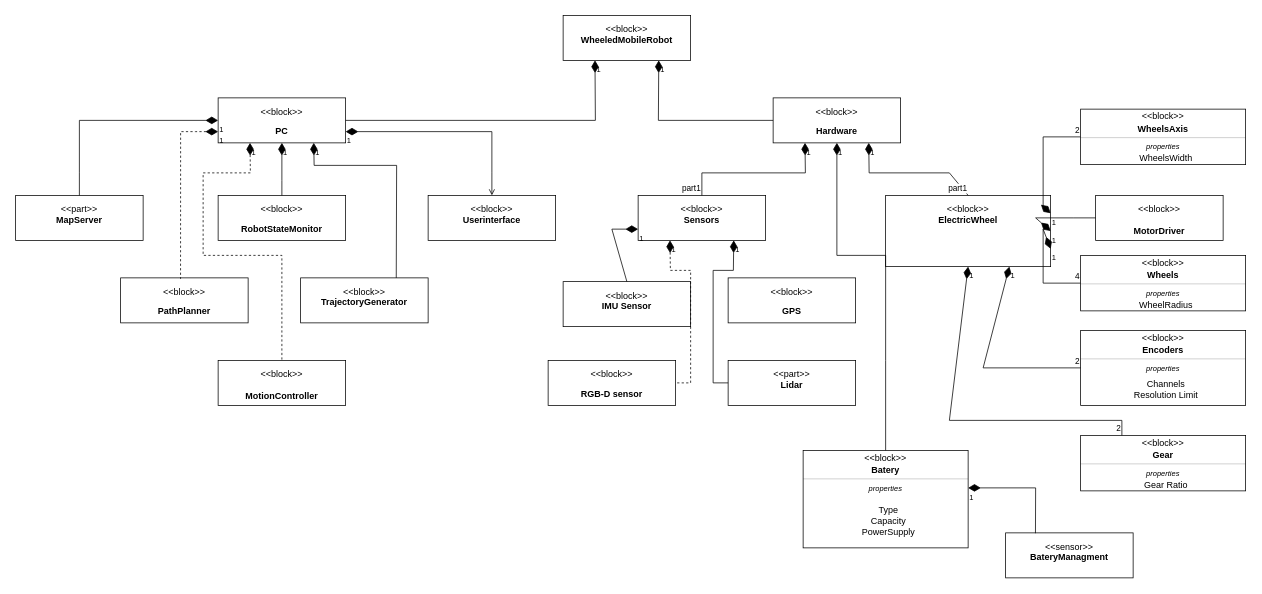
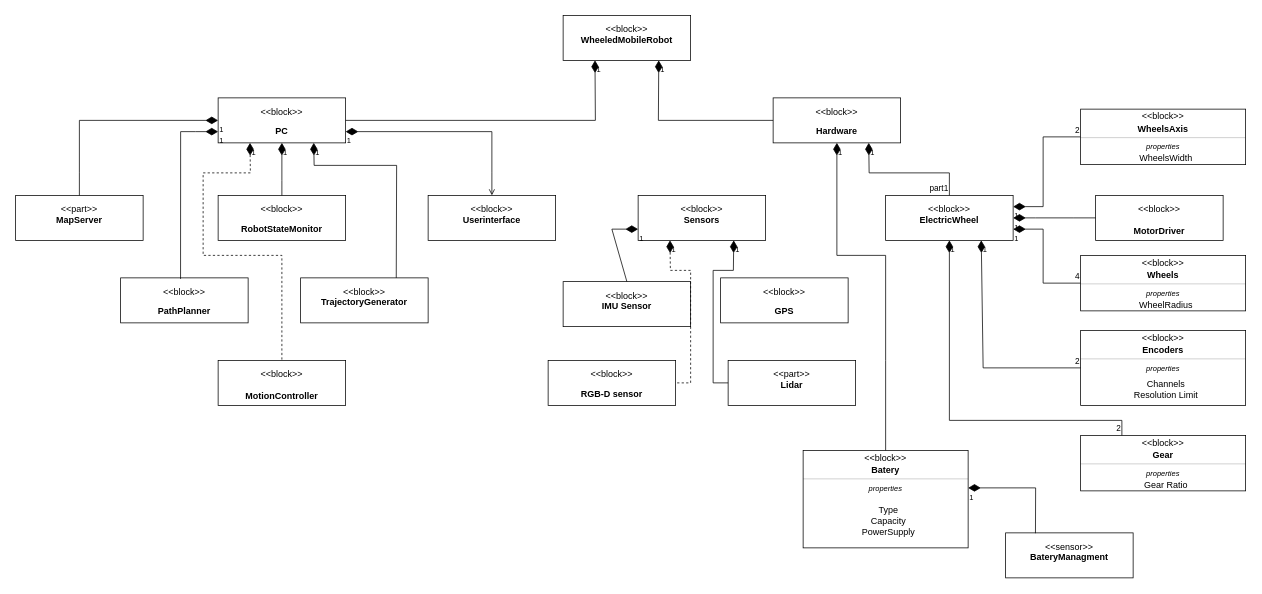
(752, 173) -> none
(180, 193) -> (180, 193)
(968, 231) -> (949, 218)
(792, 300) -> (784, 300)
